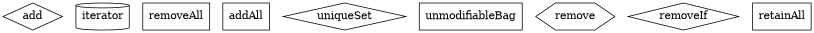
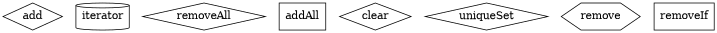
(176, 17) -> (204, 17)
none -> (375, 17)
(471, 17) -> none
(683, 17) -> (684, 17)
(782, 17) -> none
